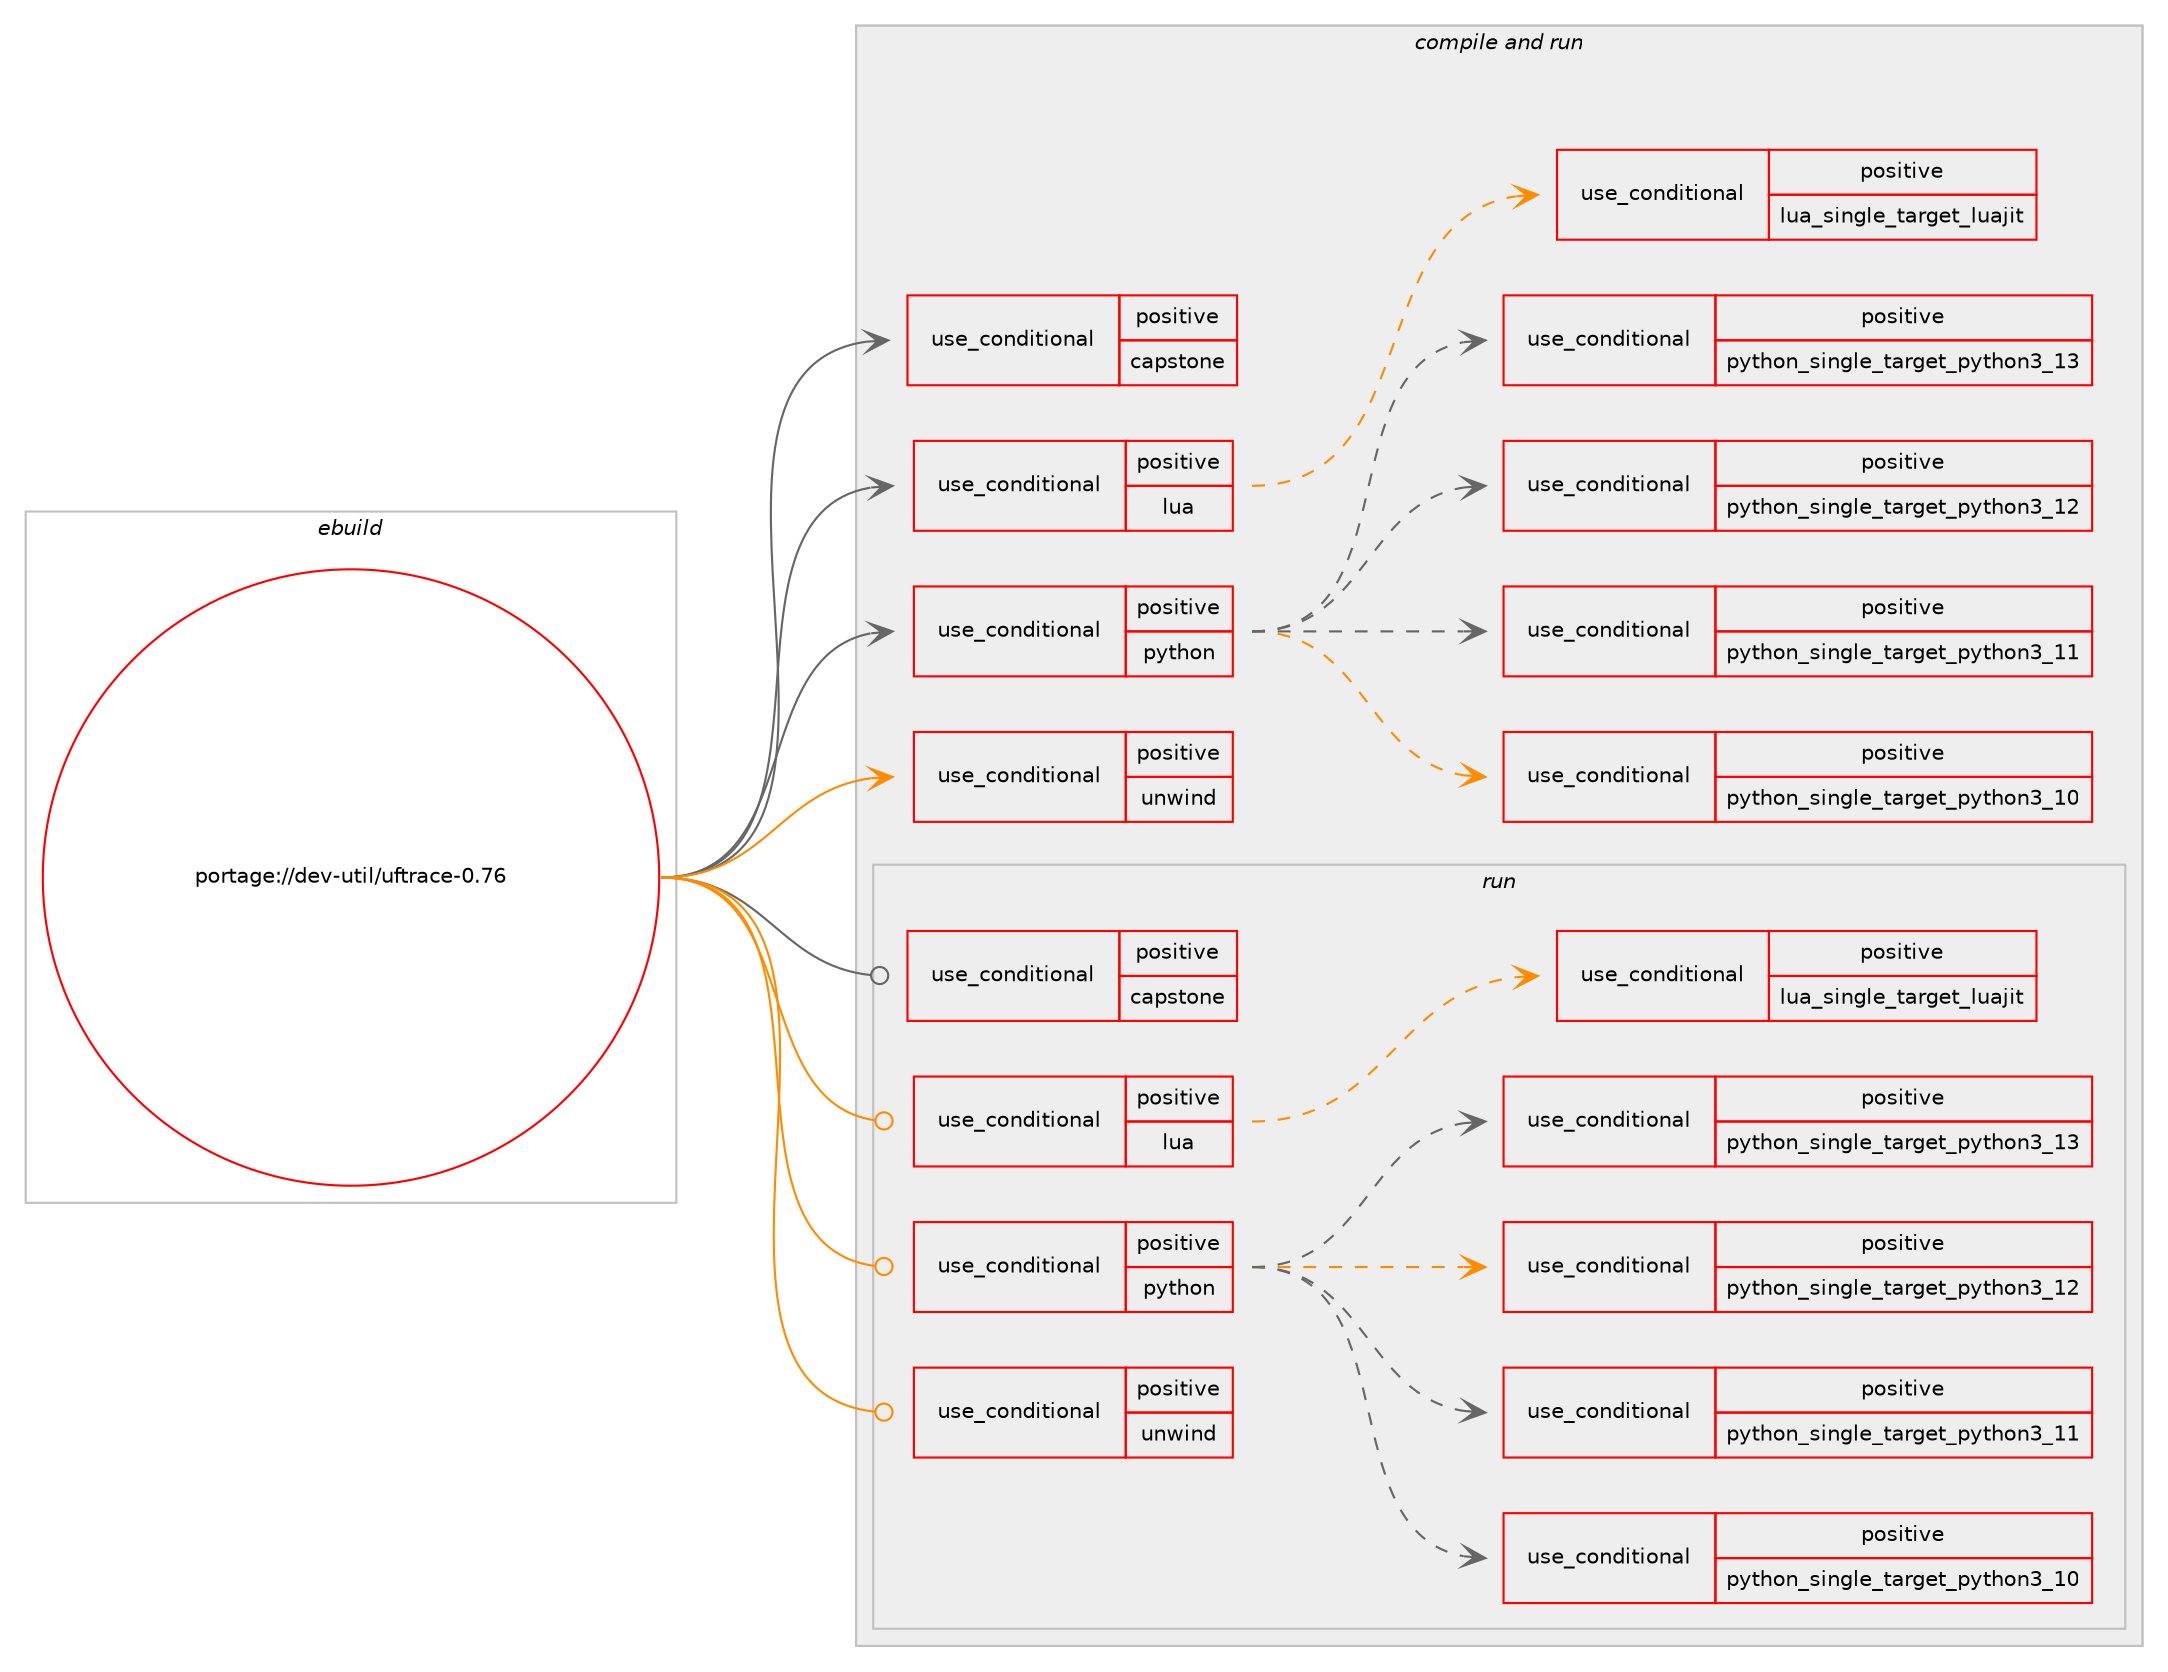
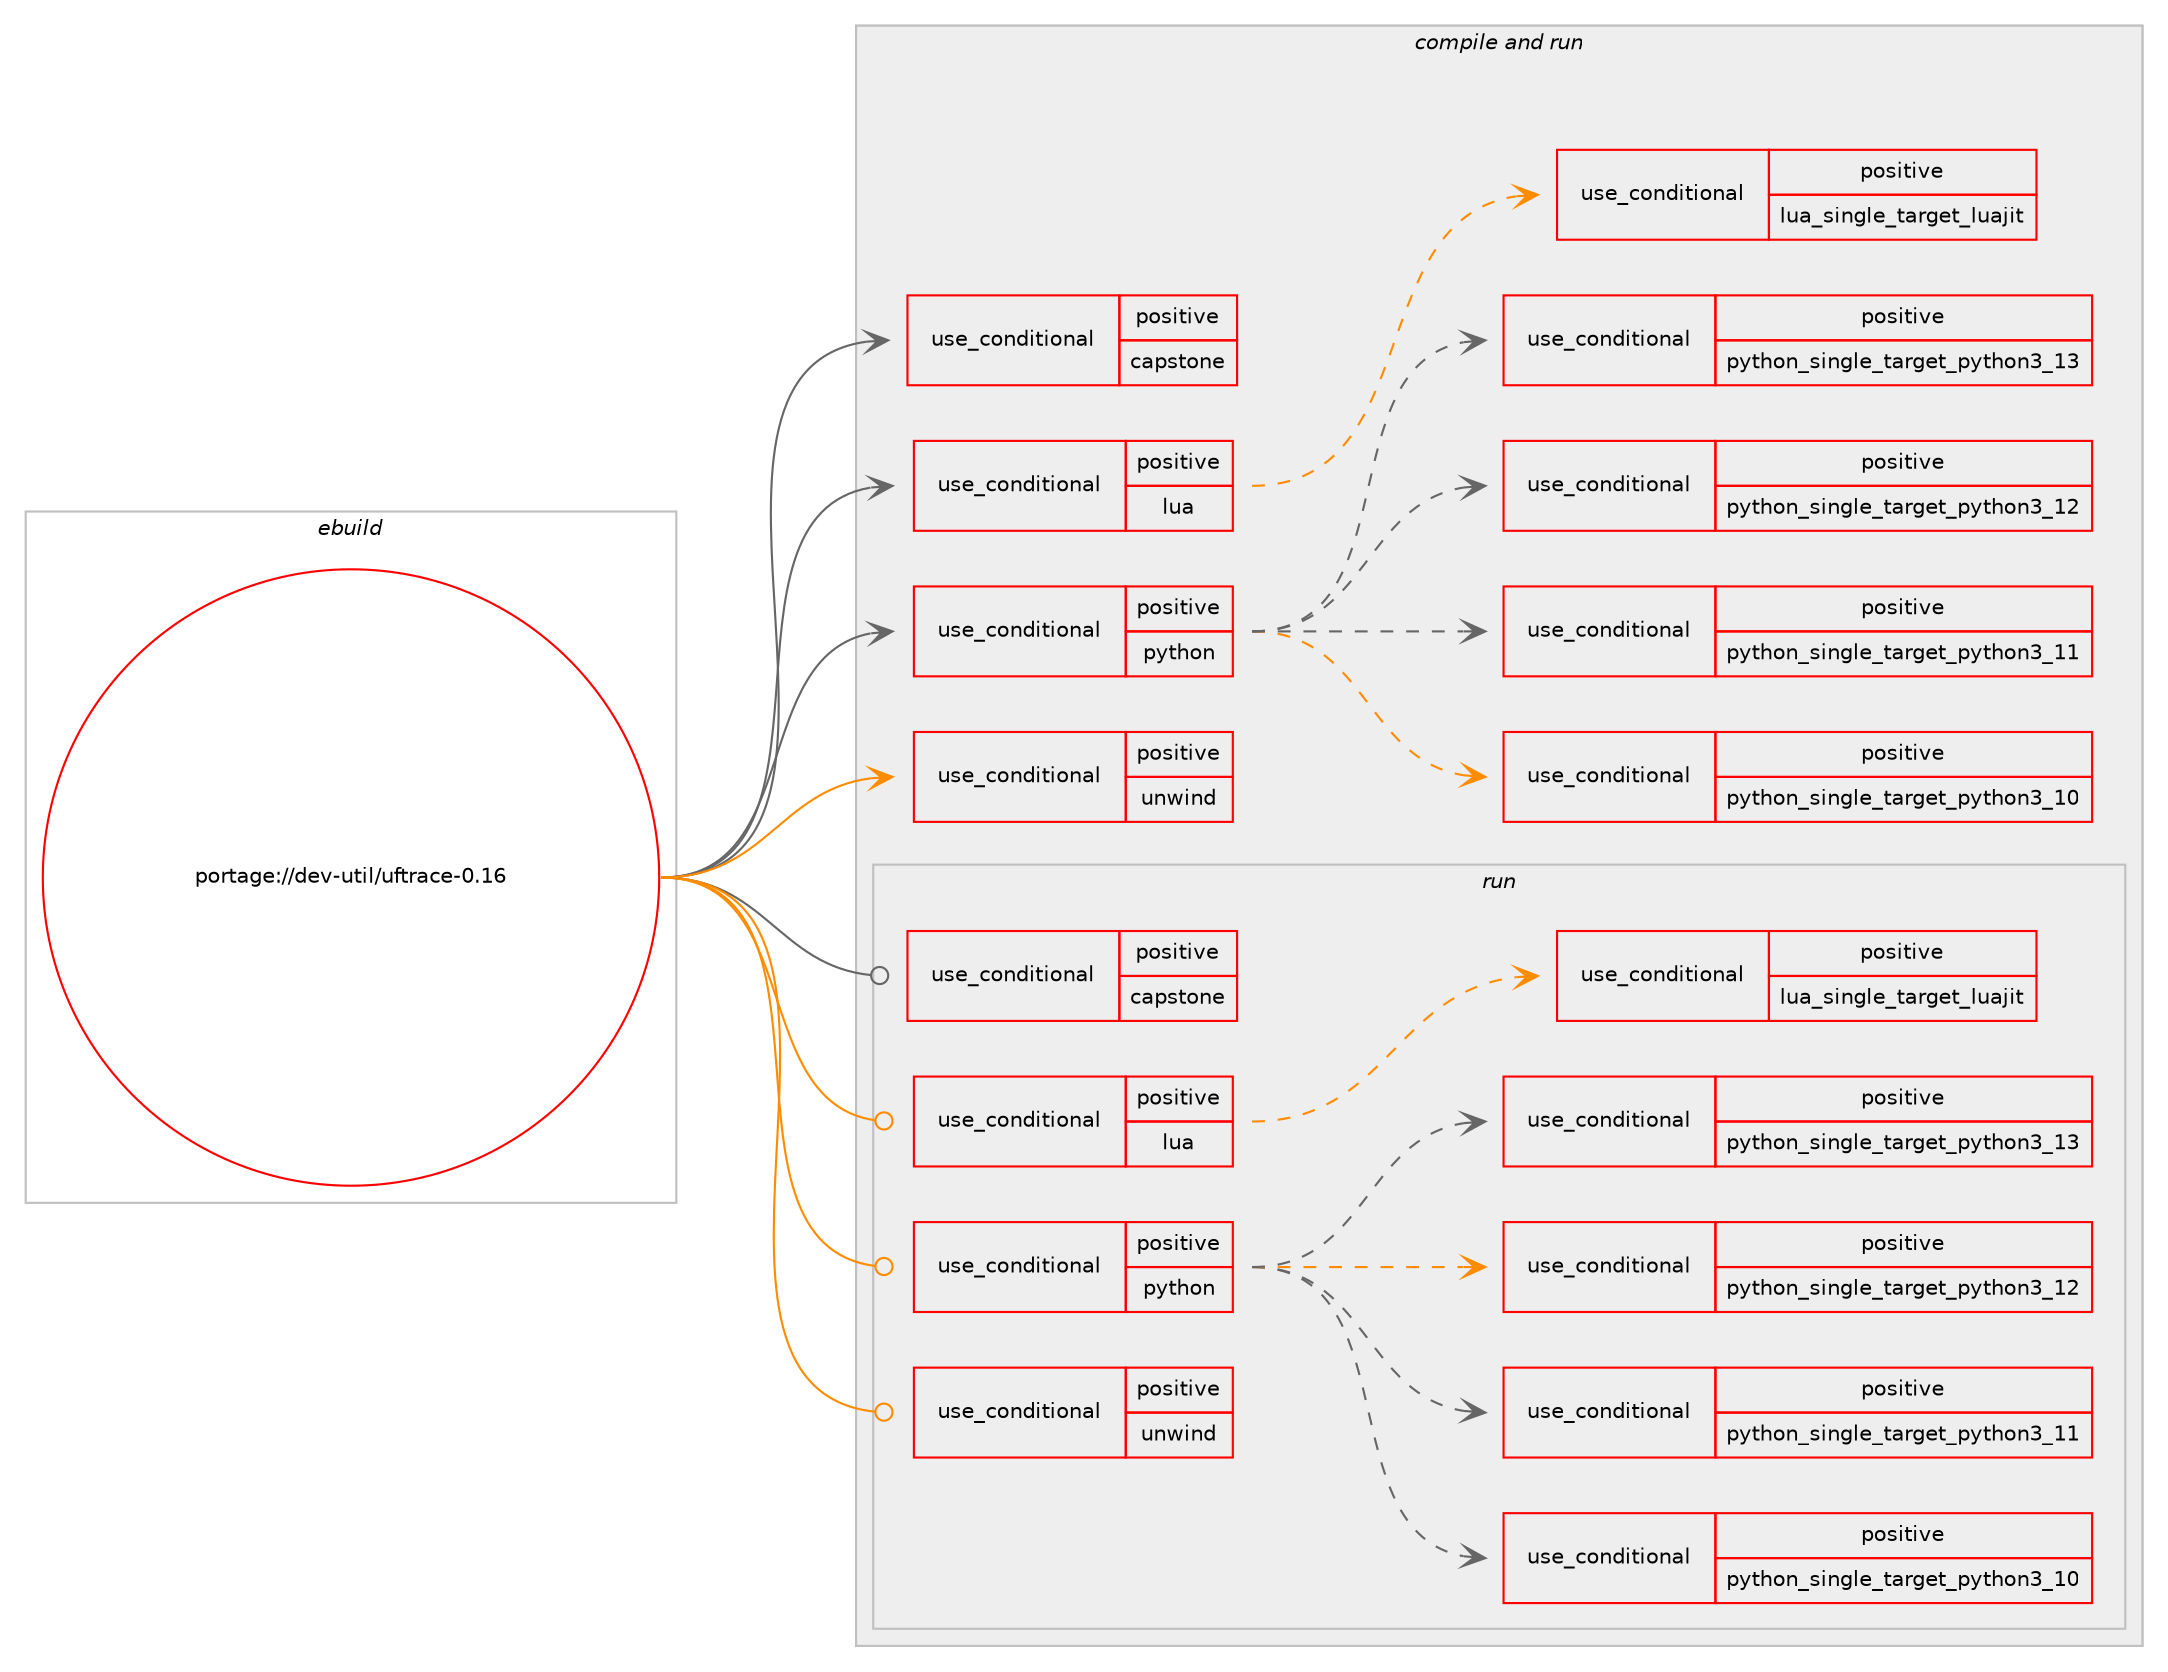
(351, 878) -> (351, 878)
